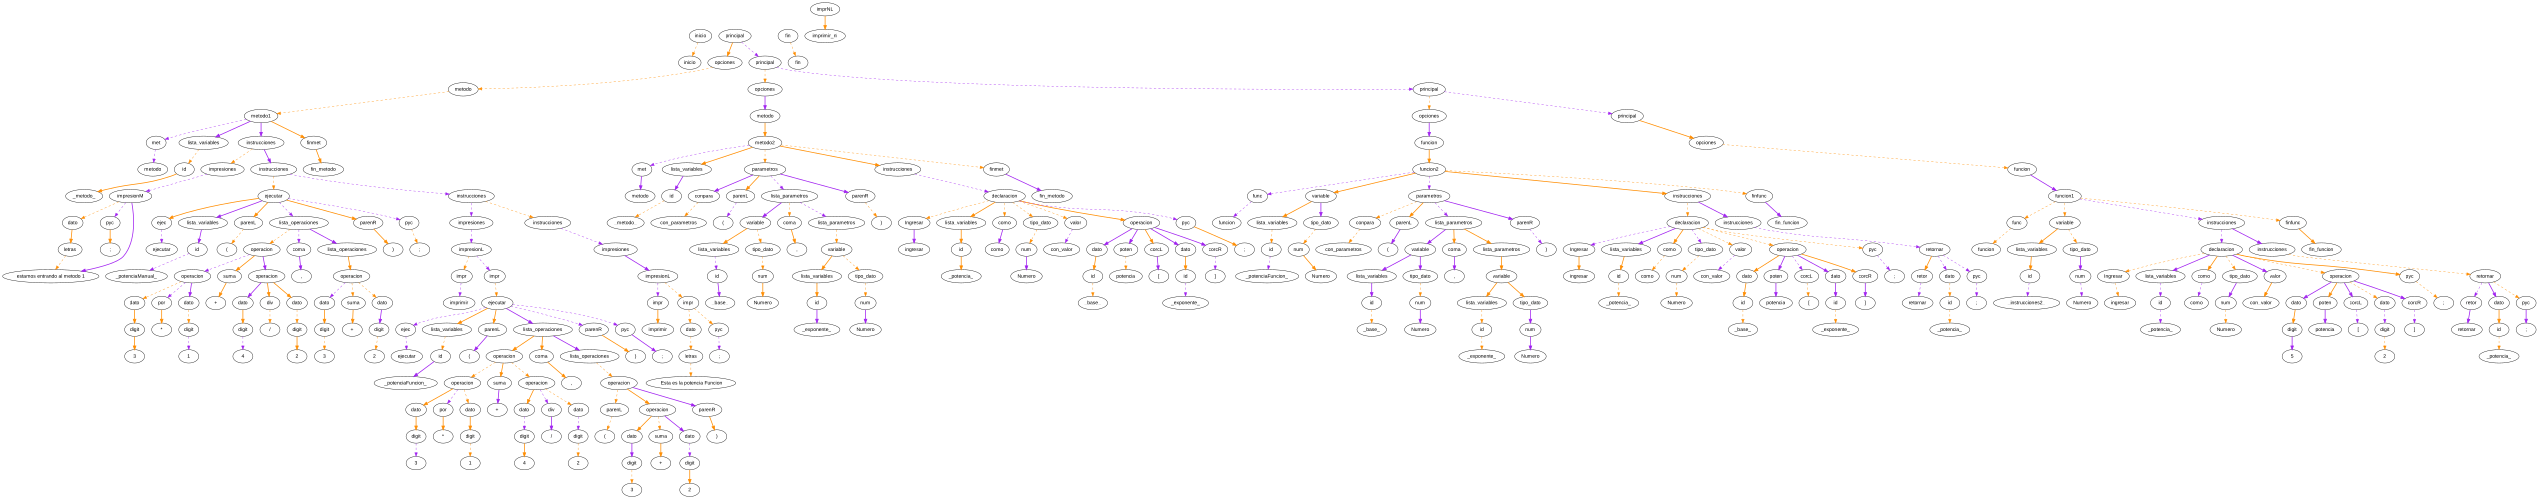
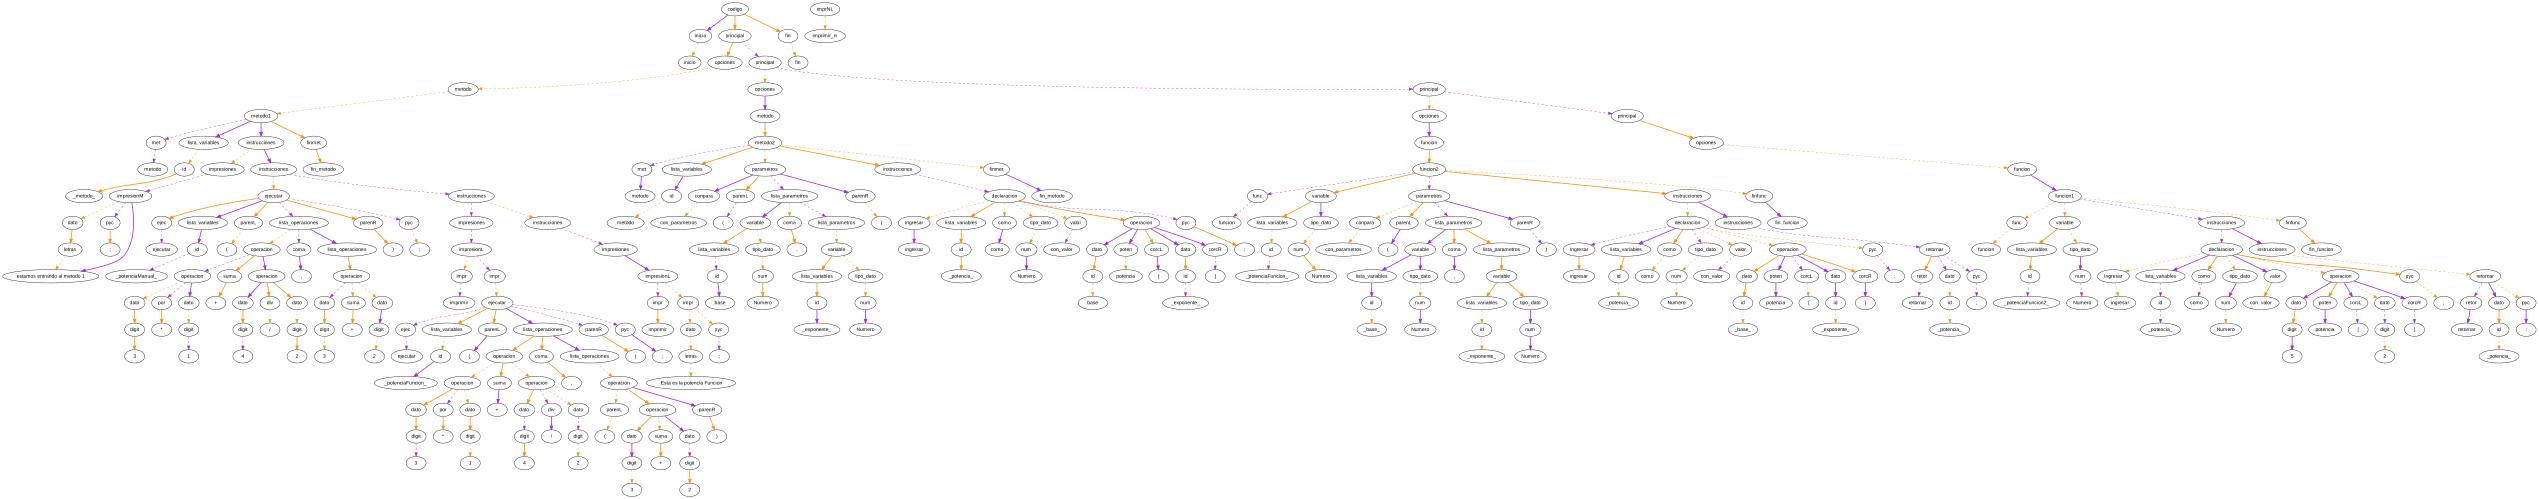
none -> (735, 9)
(825, 21) -> (825, 21)
(2027, 303) -> (2027, 303)
